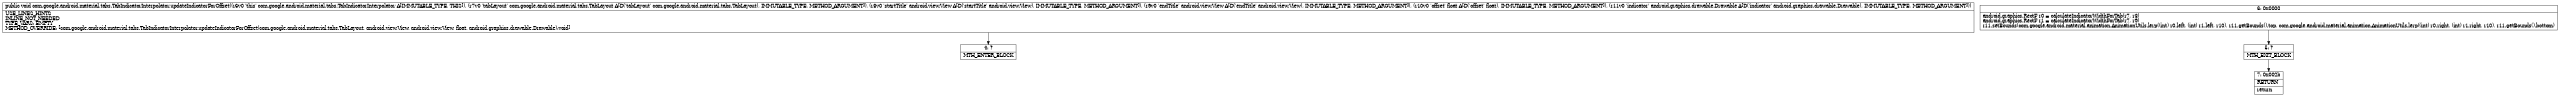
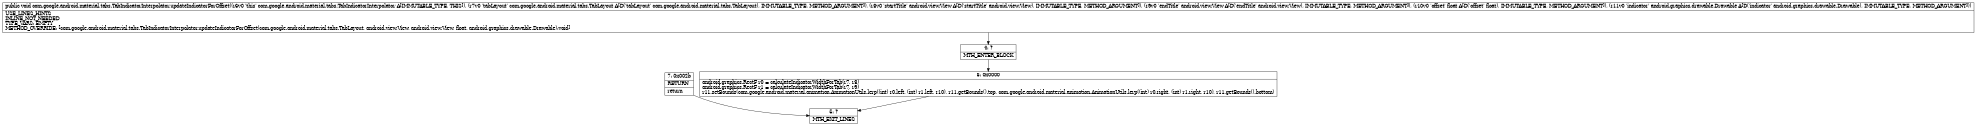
(2269, 56) -> (834, 120)
none -> (988, 64)
(2269, 64) -> (749, 110)
